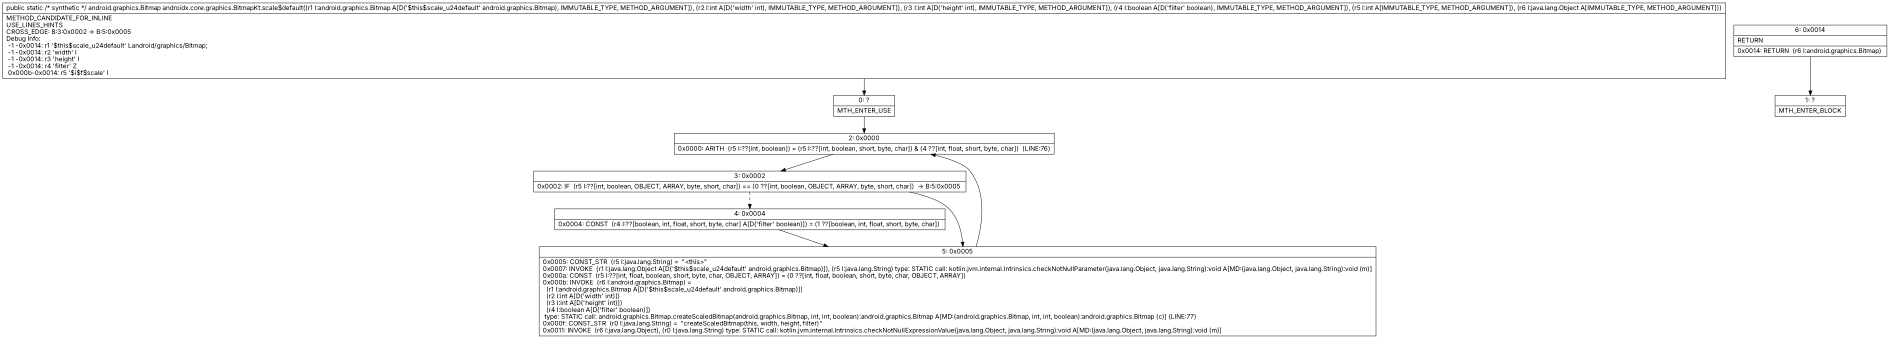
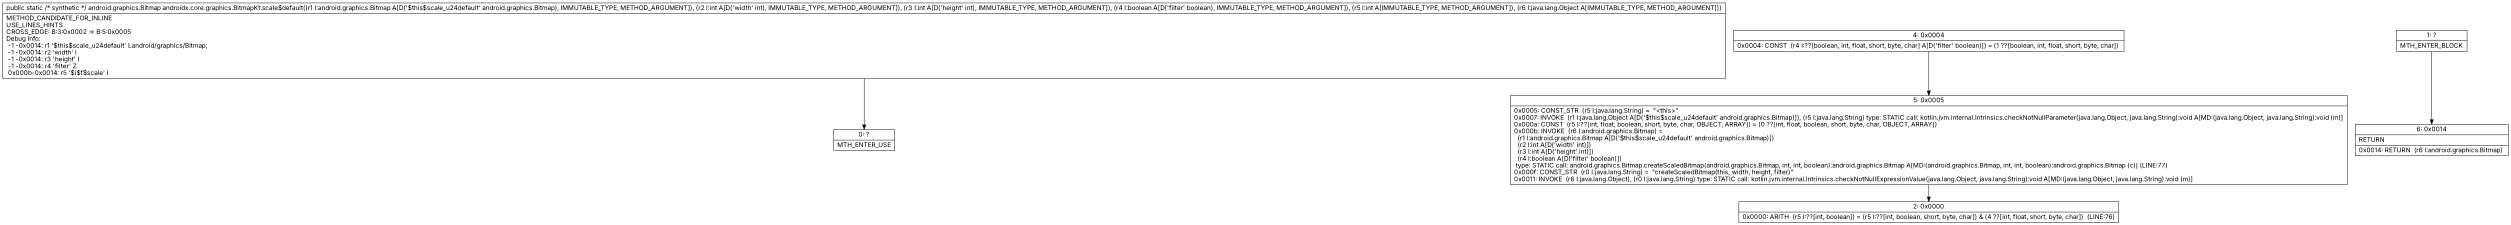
(1810, 74) -> (2432, 85)
(864, 123) -> none
(750, 182) -> none
